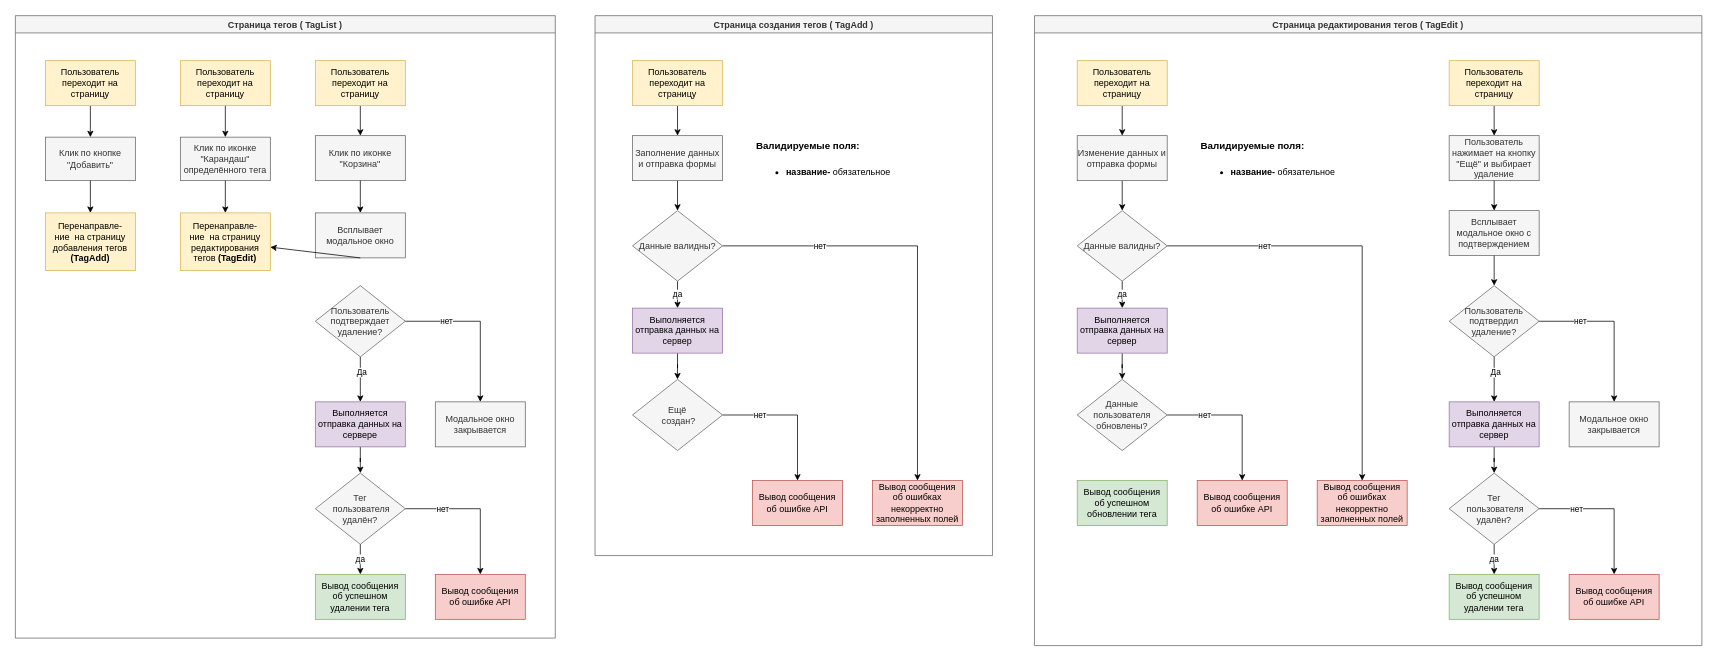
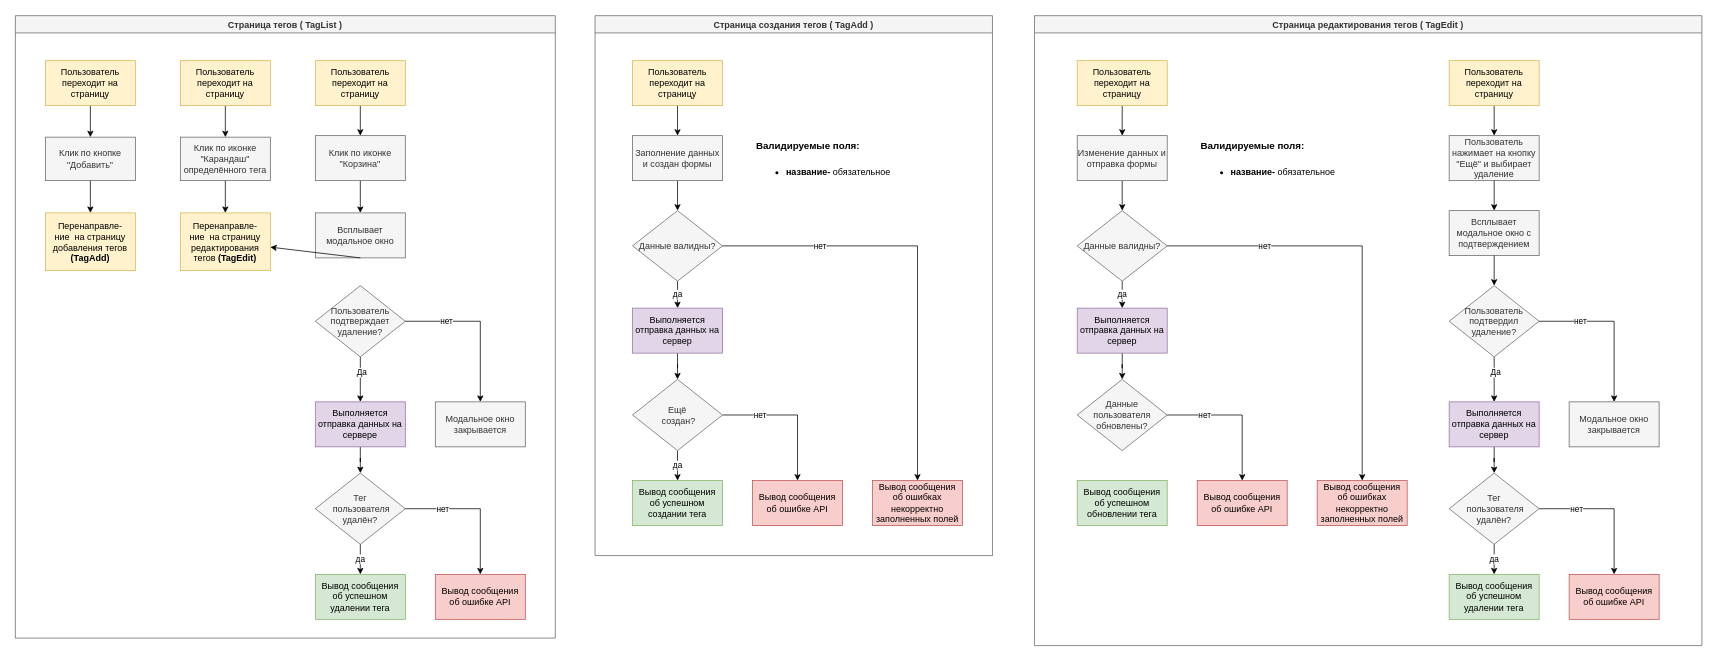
(678, 158) -> (678, 158)
none -> (678, 462)
none -> (678, 503)
